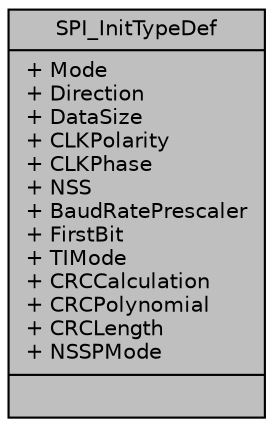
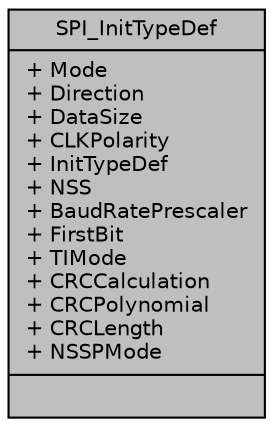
(90, 164) -> (97, 164)
